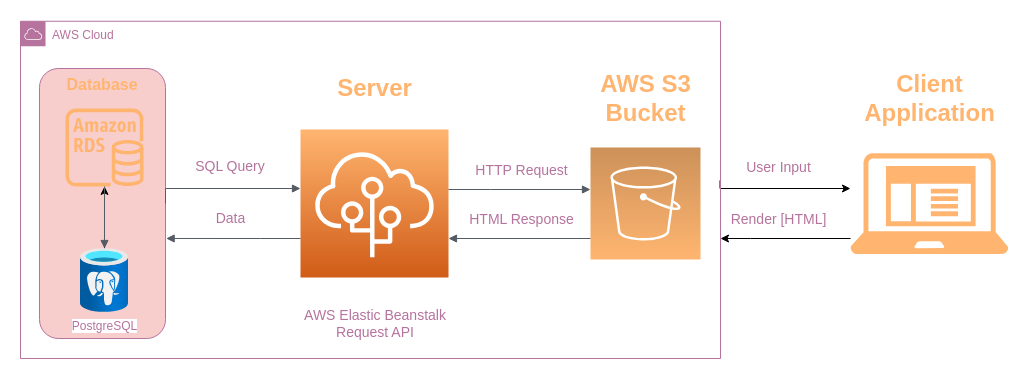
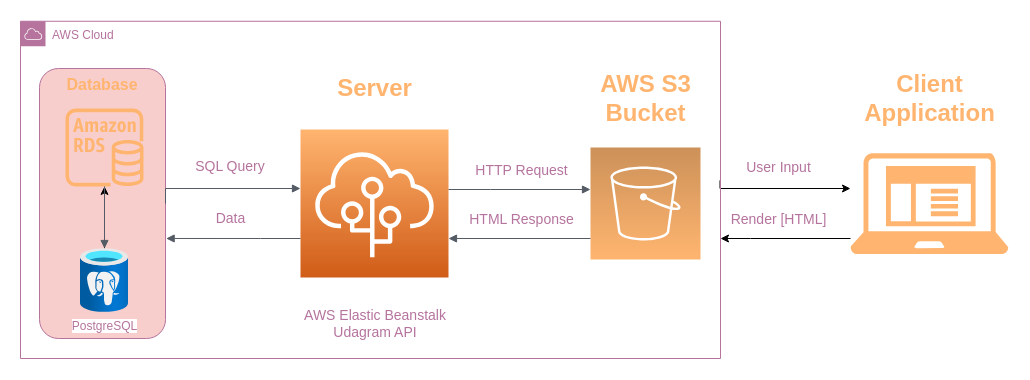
(376, 324) -> (376, 324)
